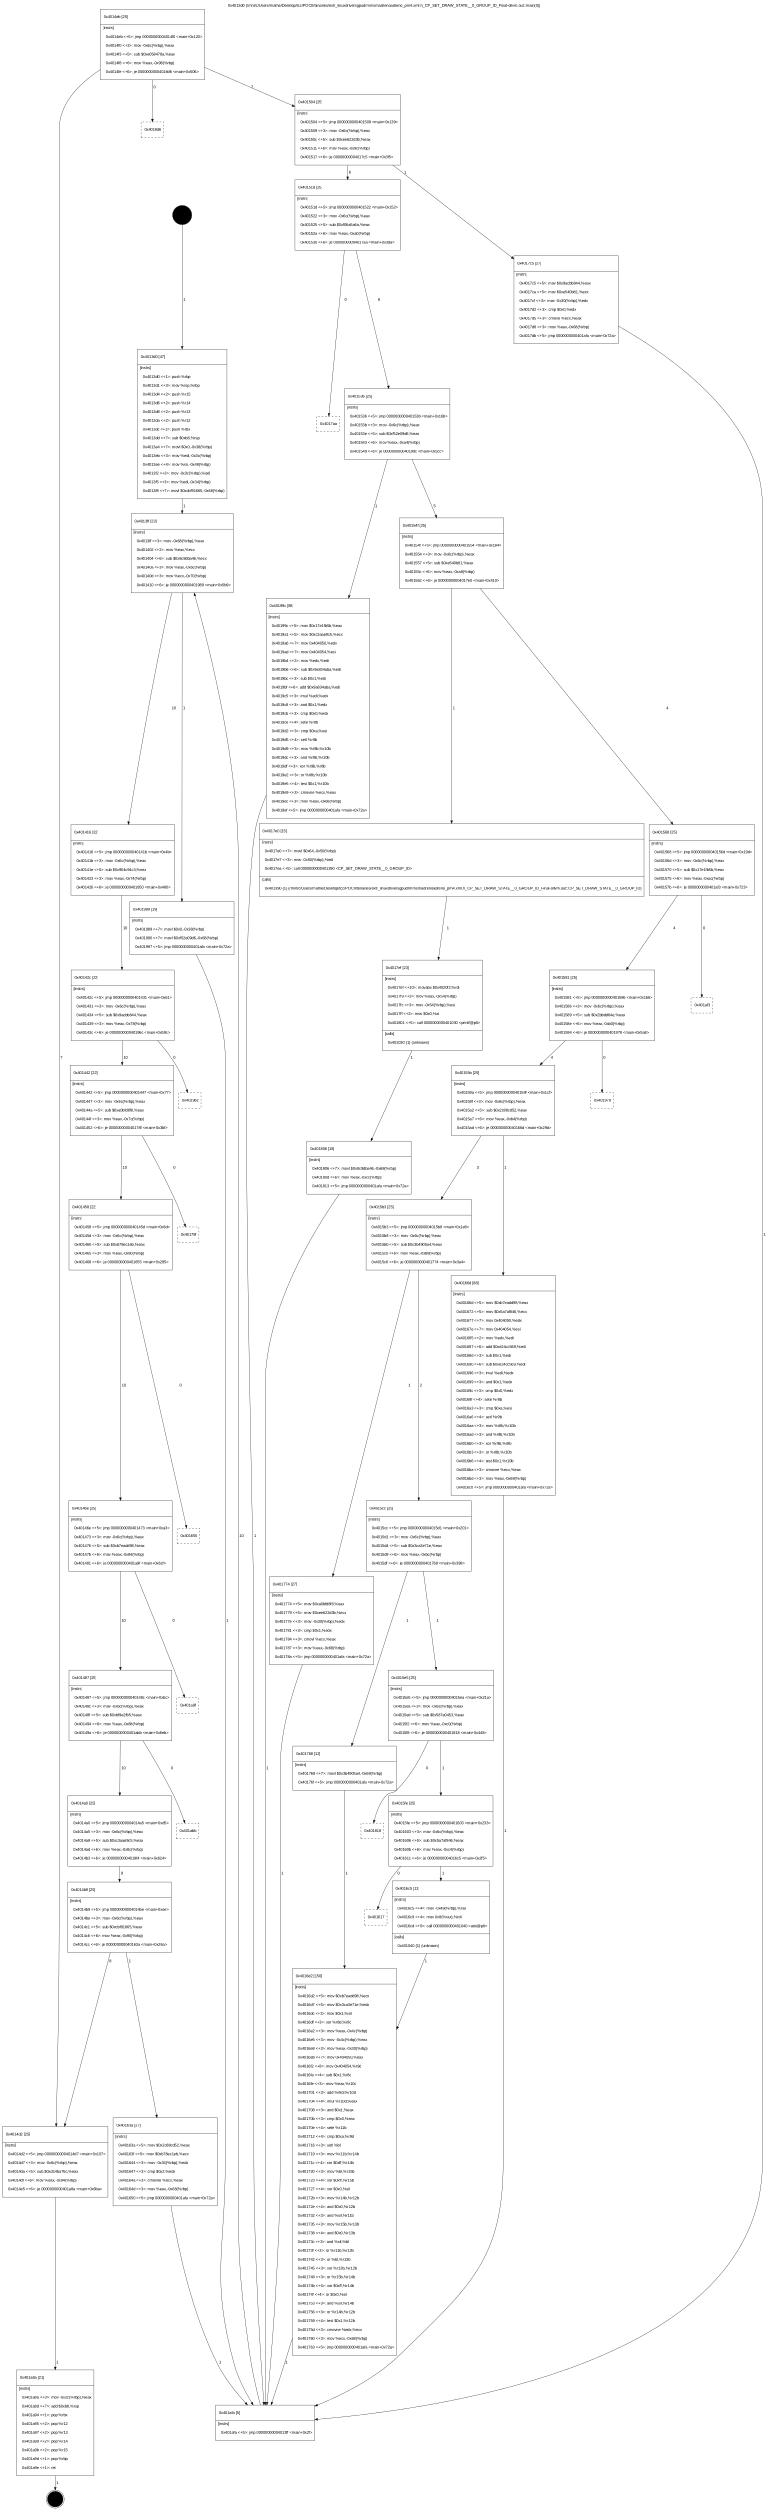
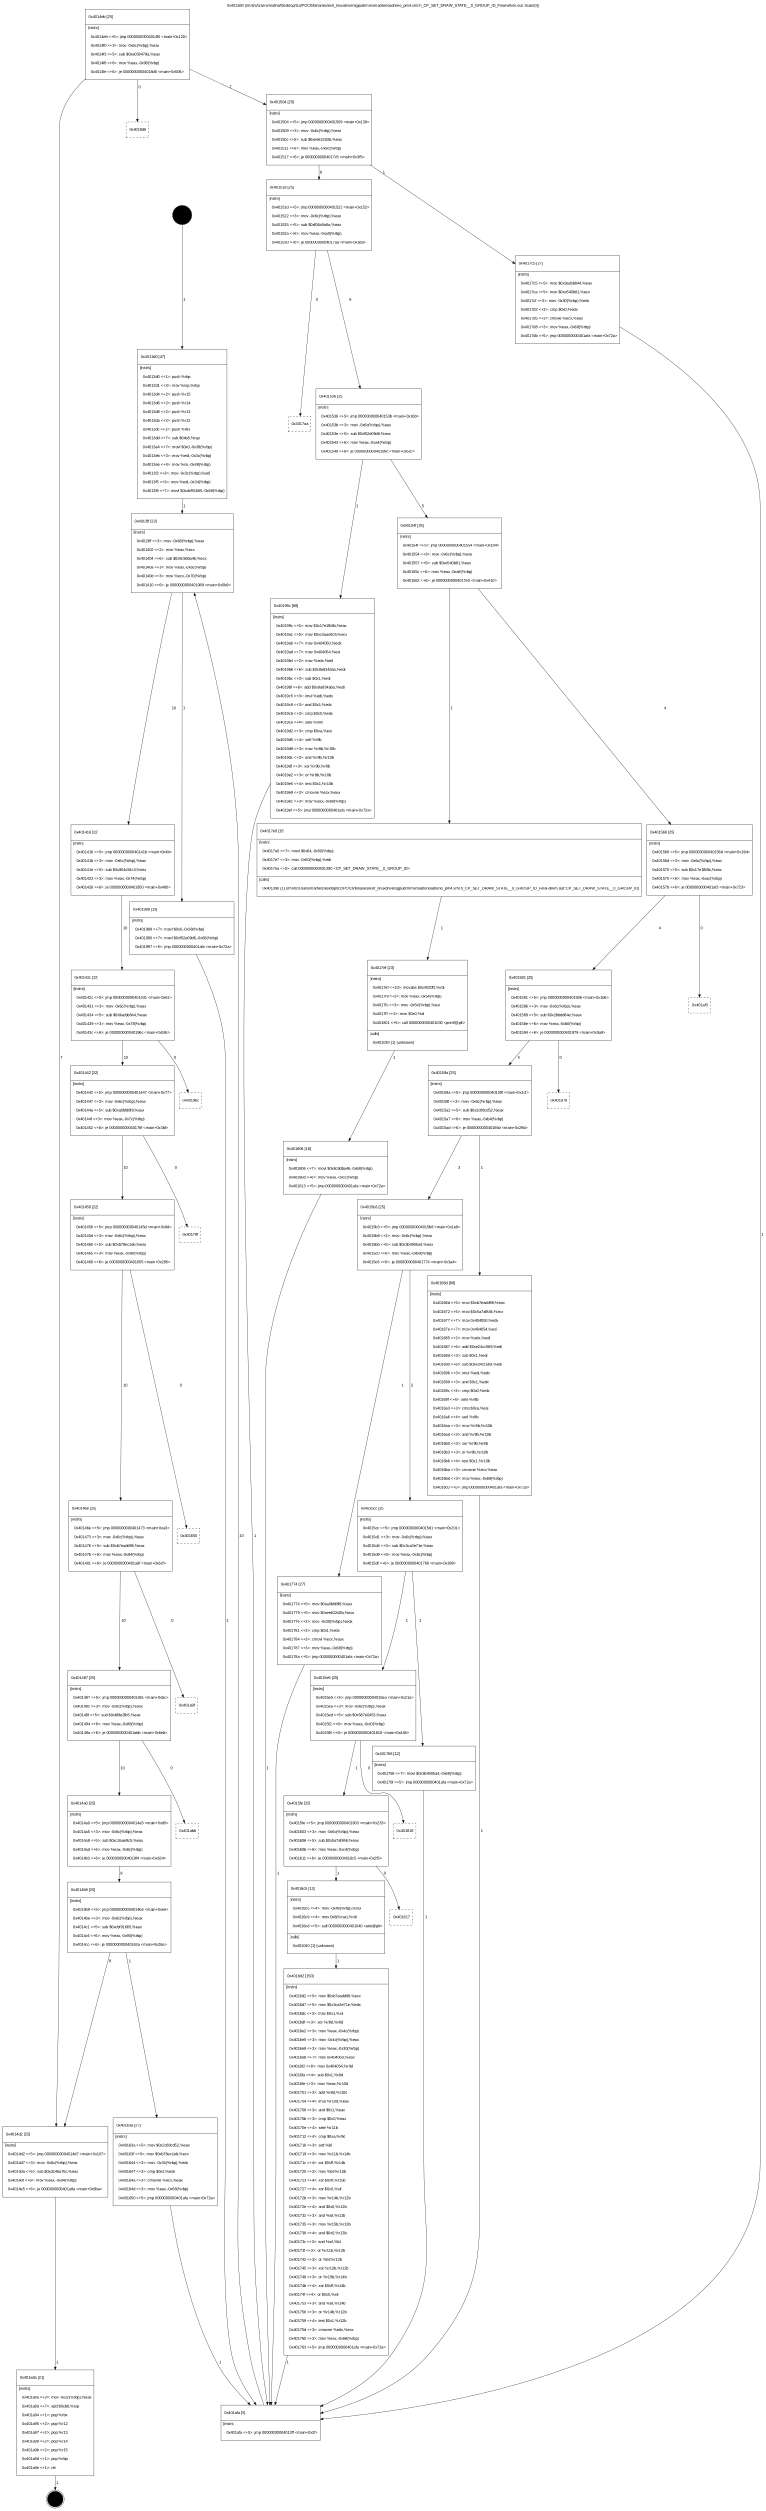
(345, 1878) -> (424, 2119)
